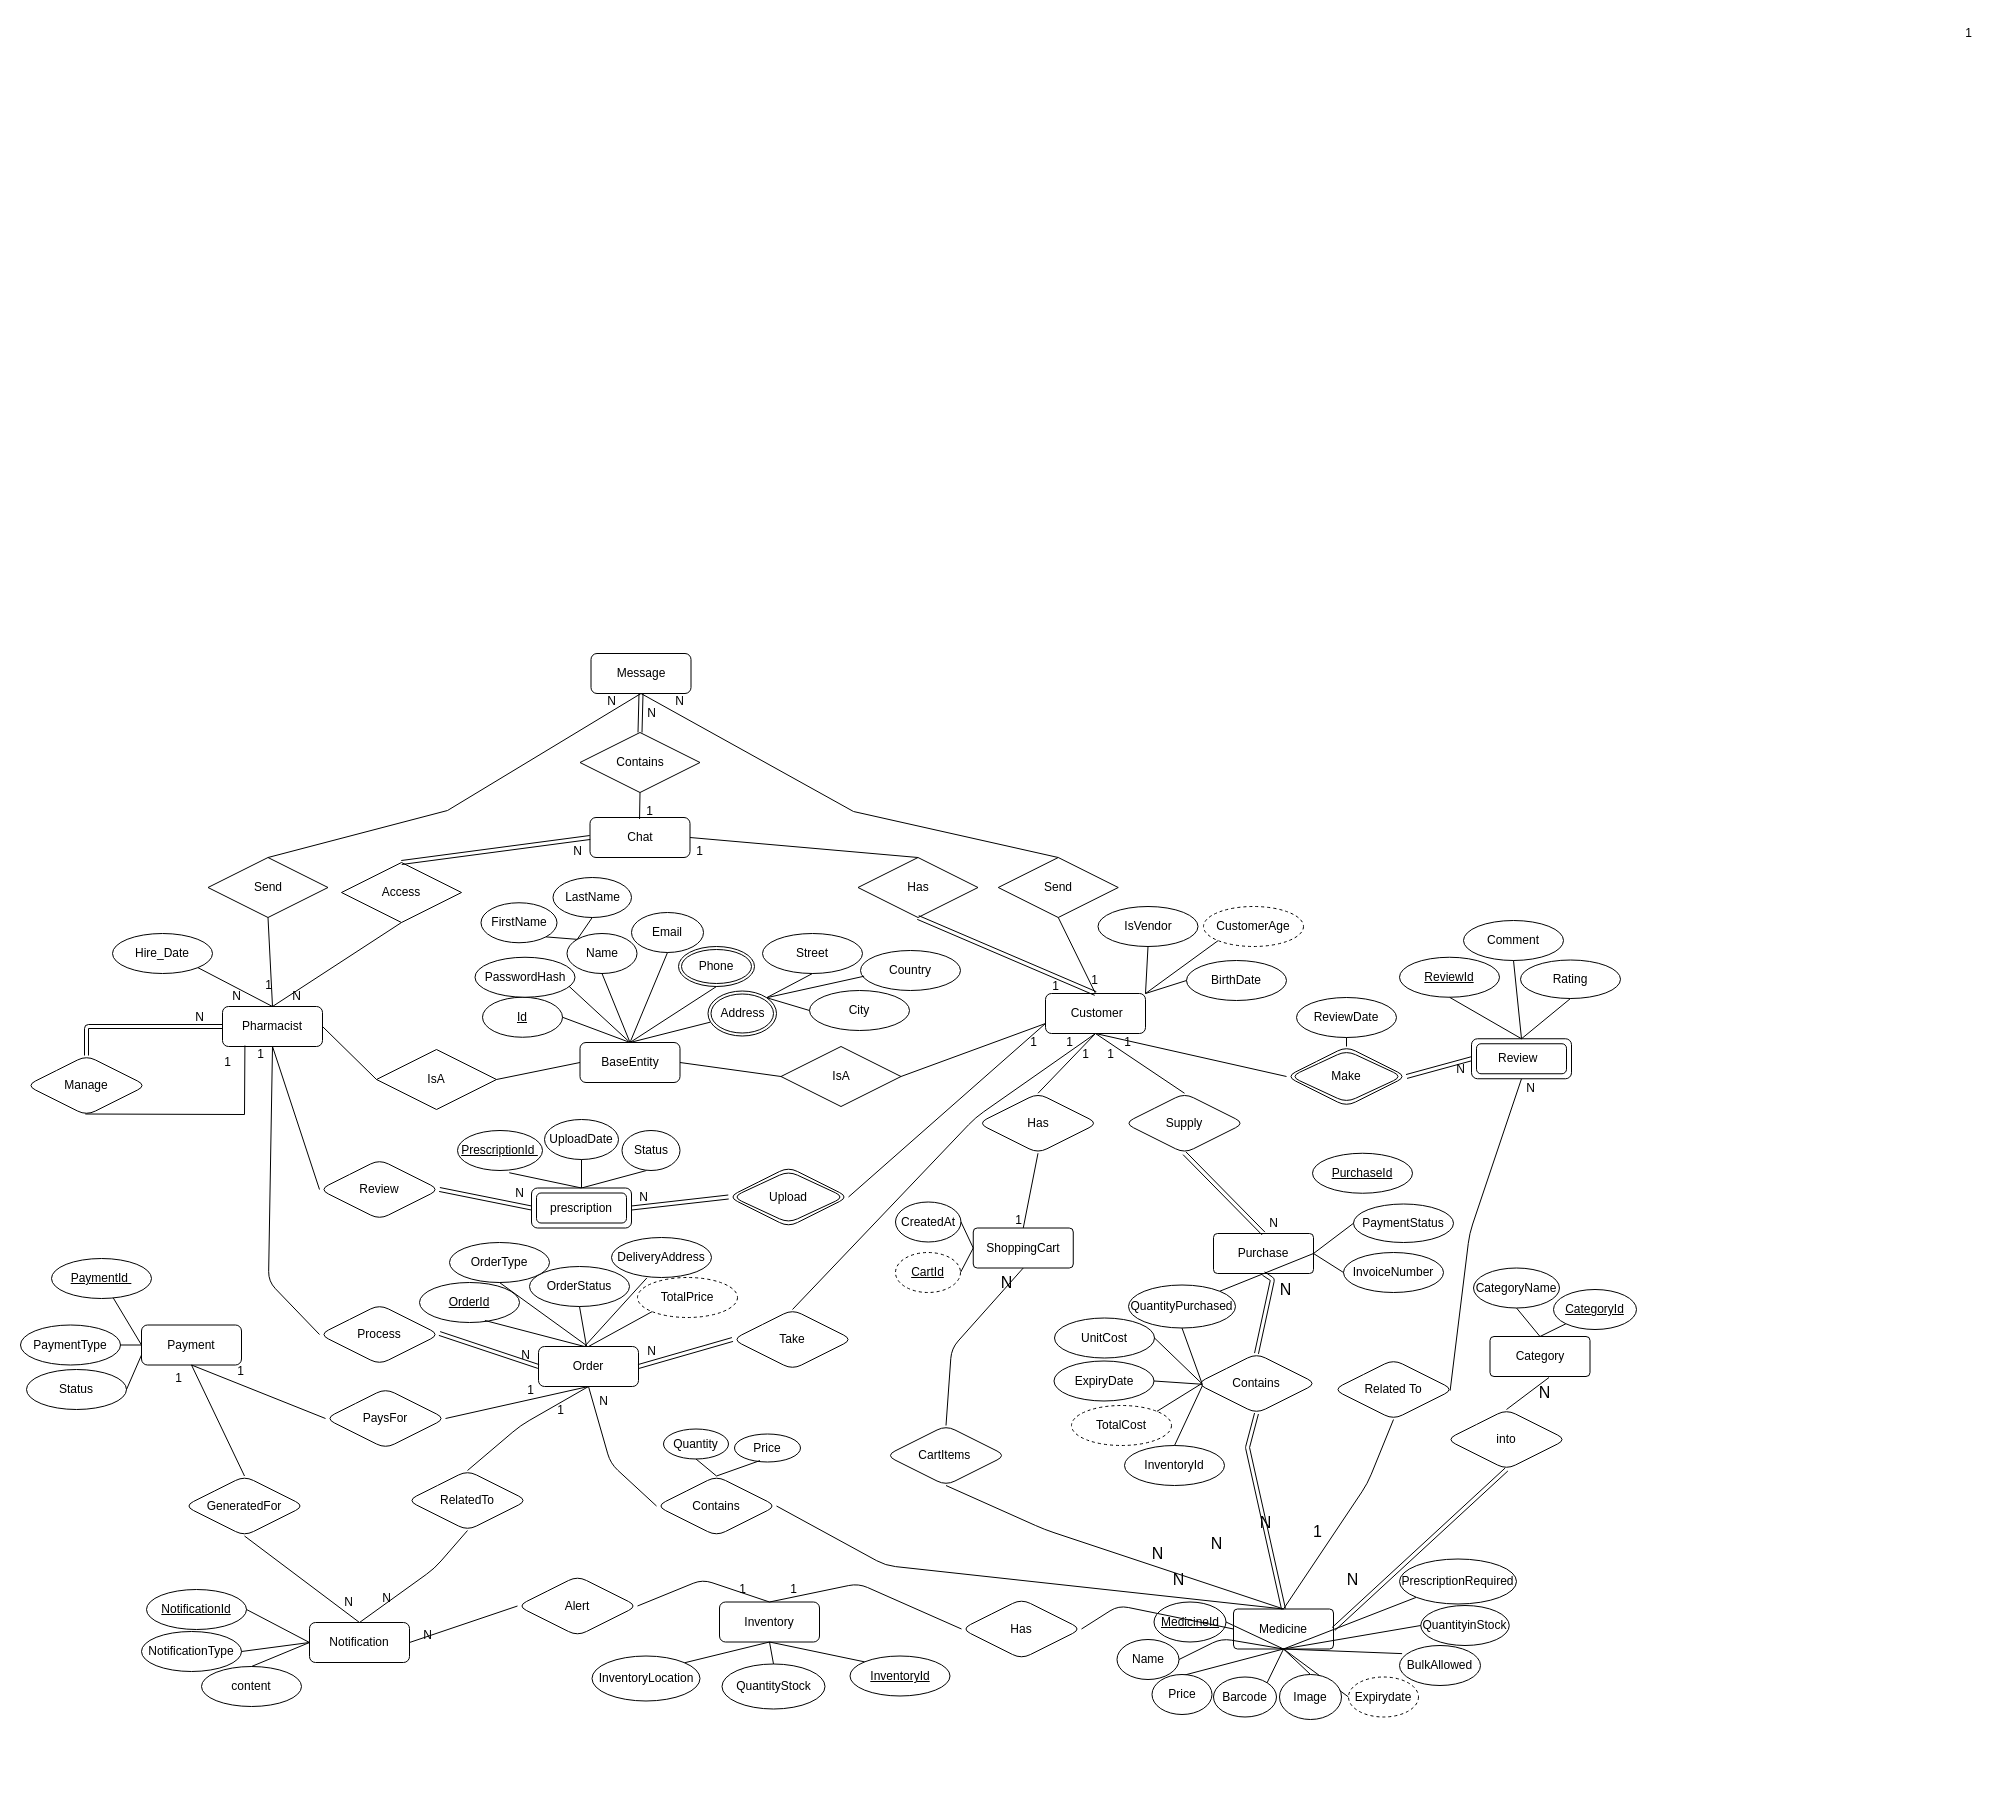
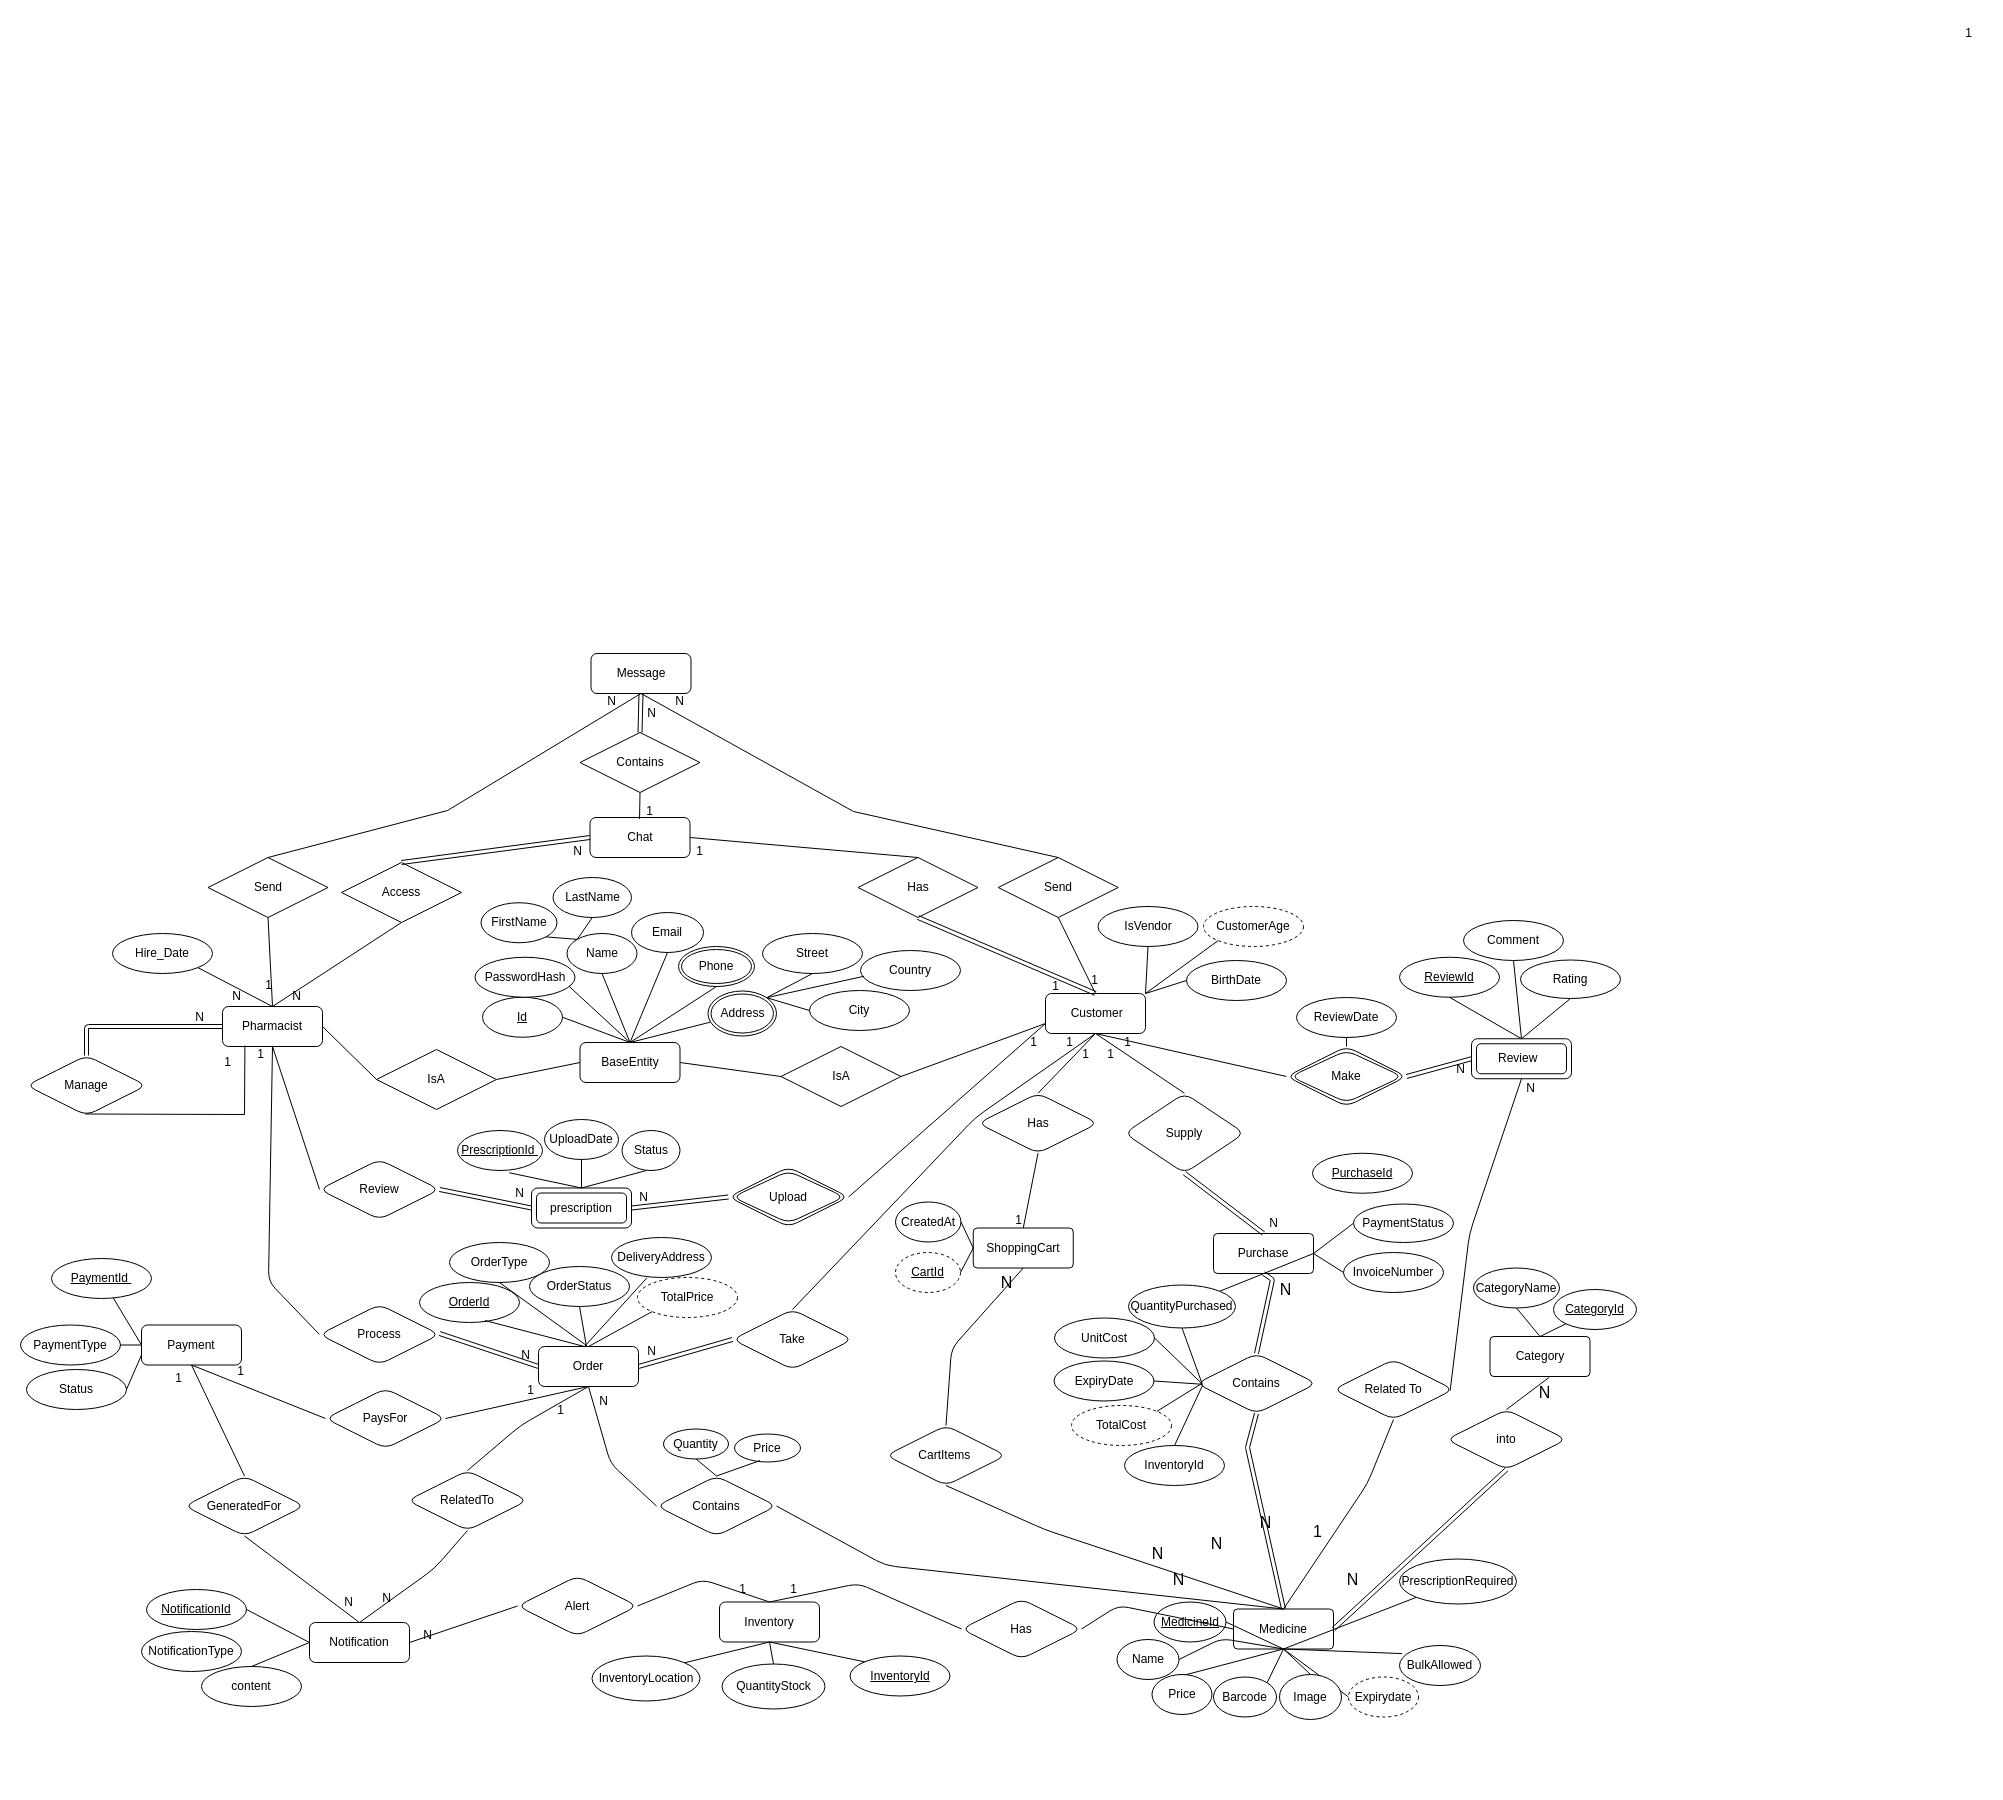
(1185, 1123) -> (1185, 1133)
(1465, 1626) -> none
(1355, 1637) -> none
(272, 1648) -> none
